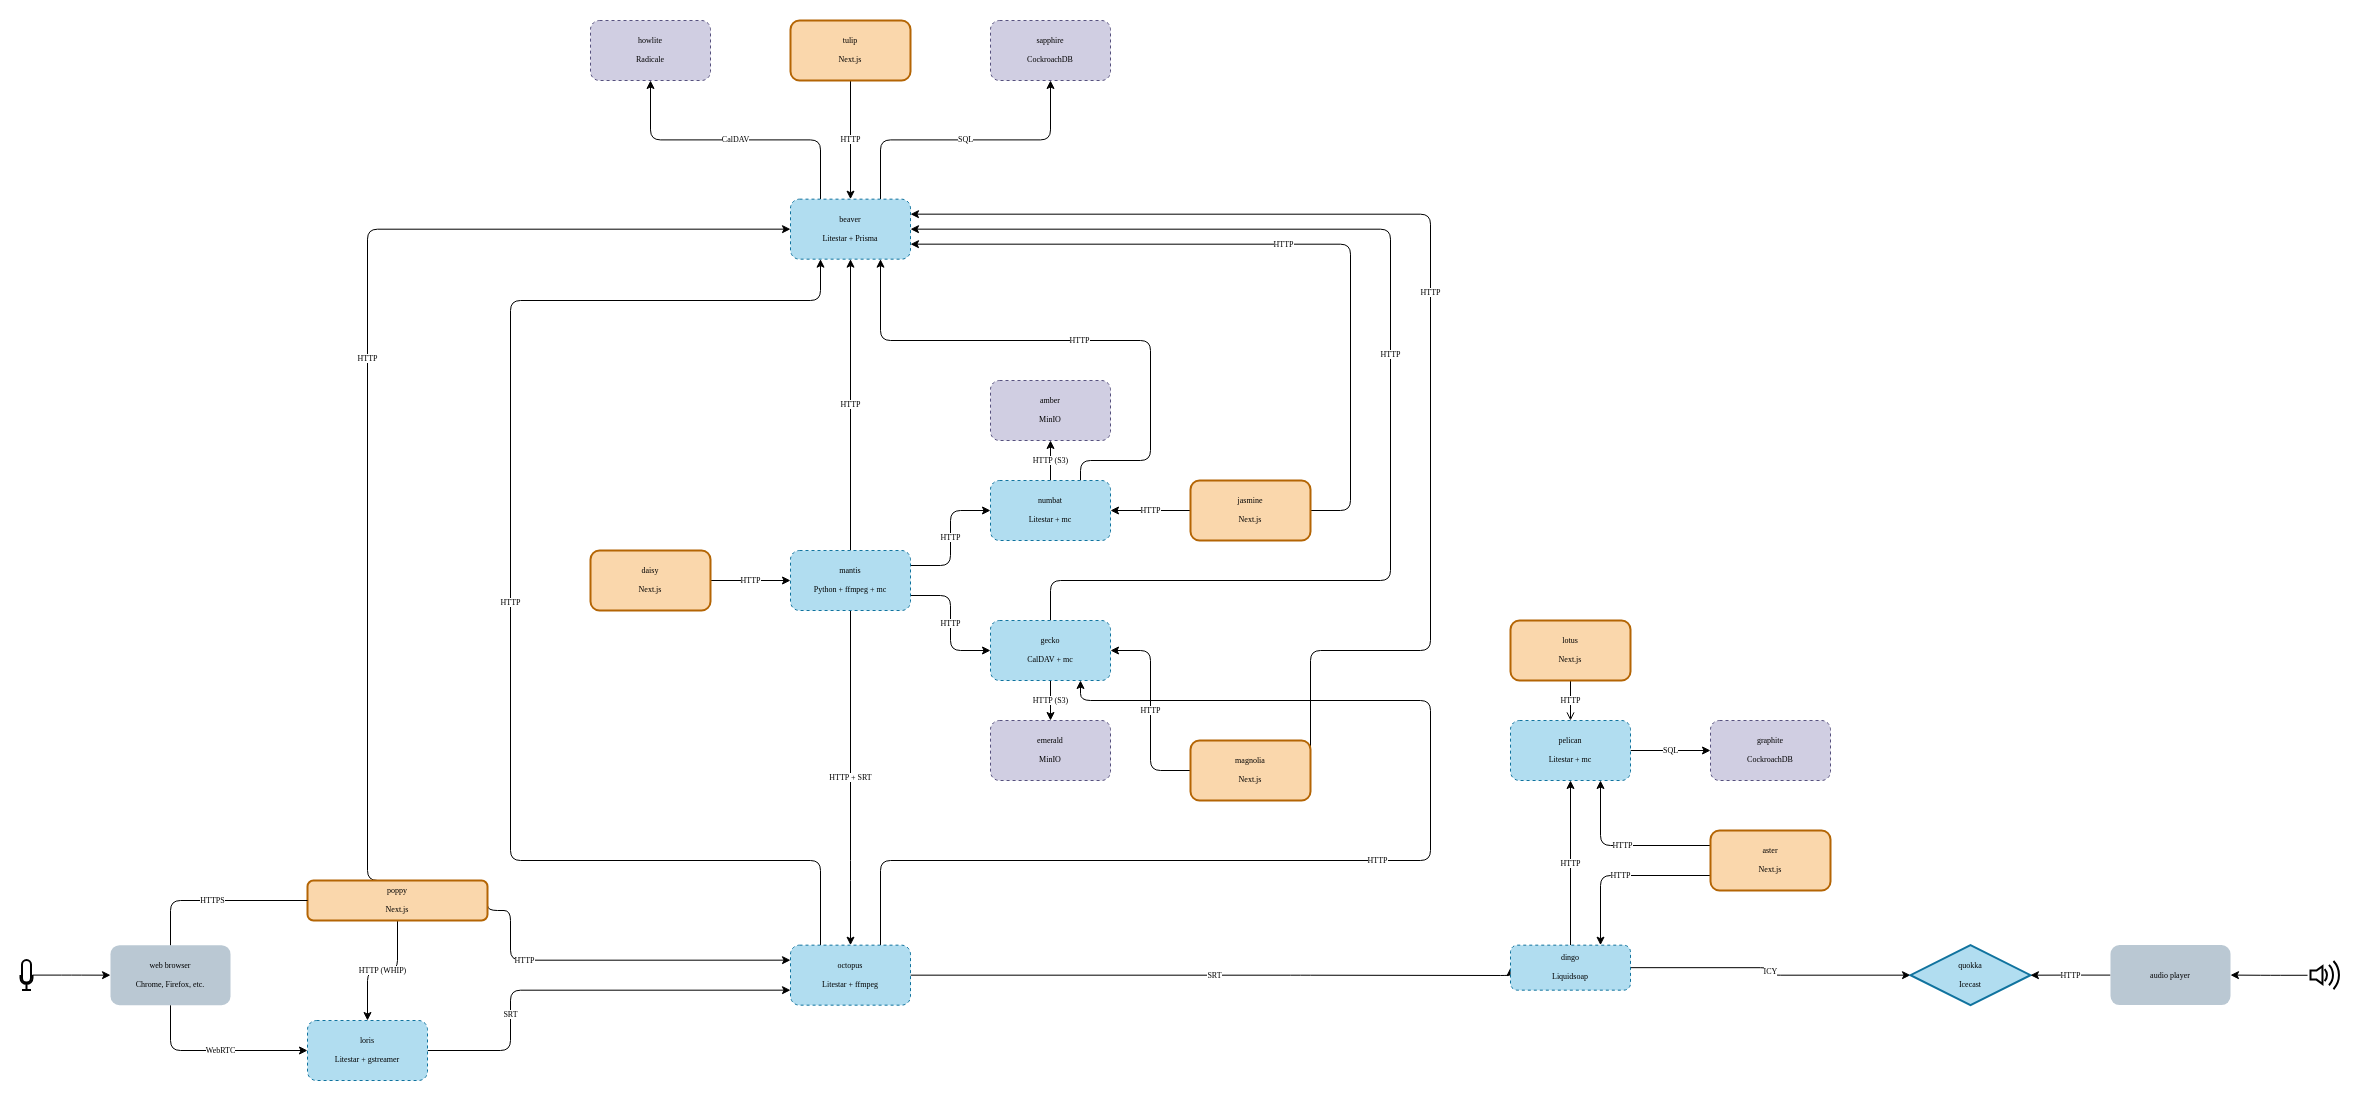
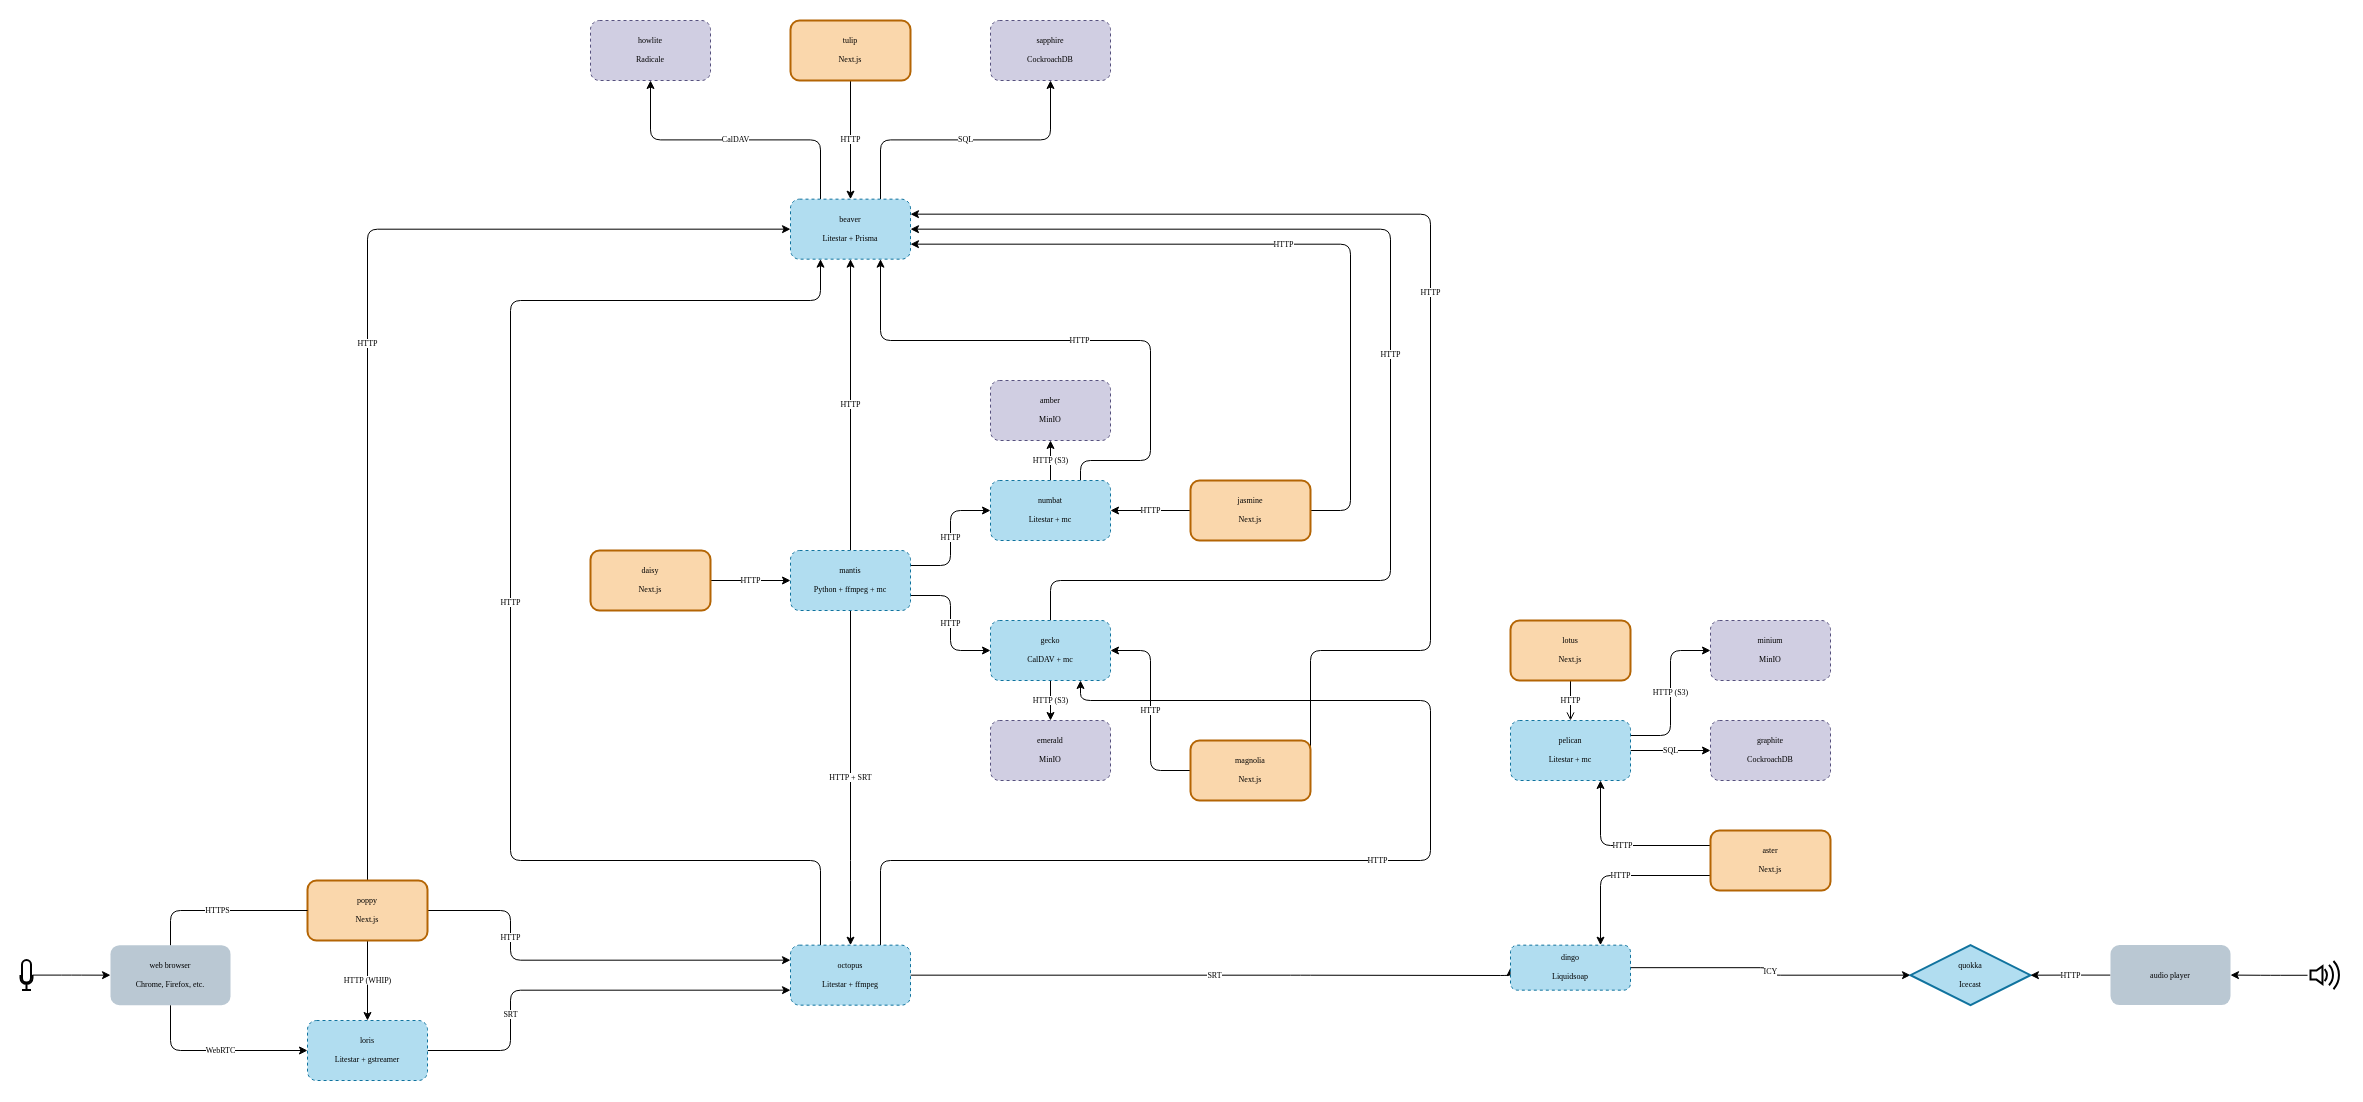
none -> (1771, 651)
none -> (1671, 697)
(1571, 866) -> none
(398, 901) -> (368, 911)
